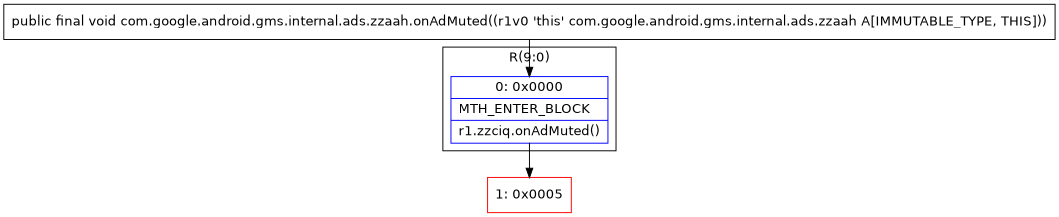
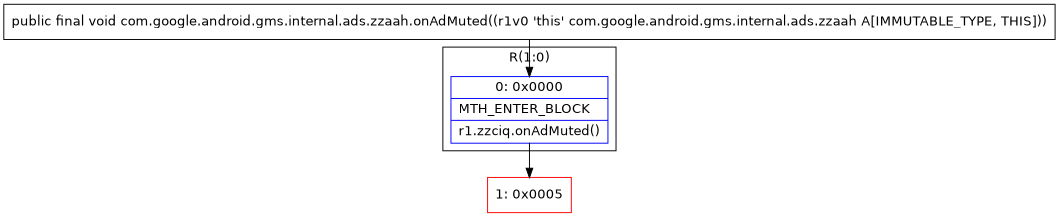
(529, 58) -> (529, 58)
